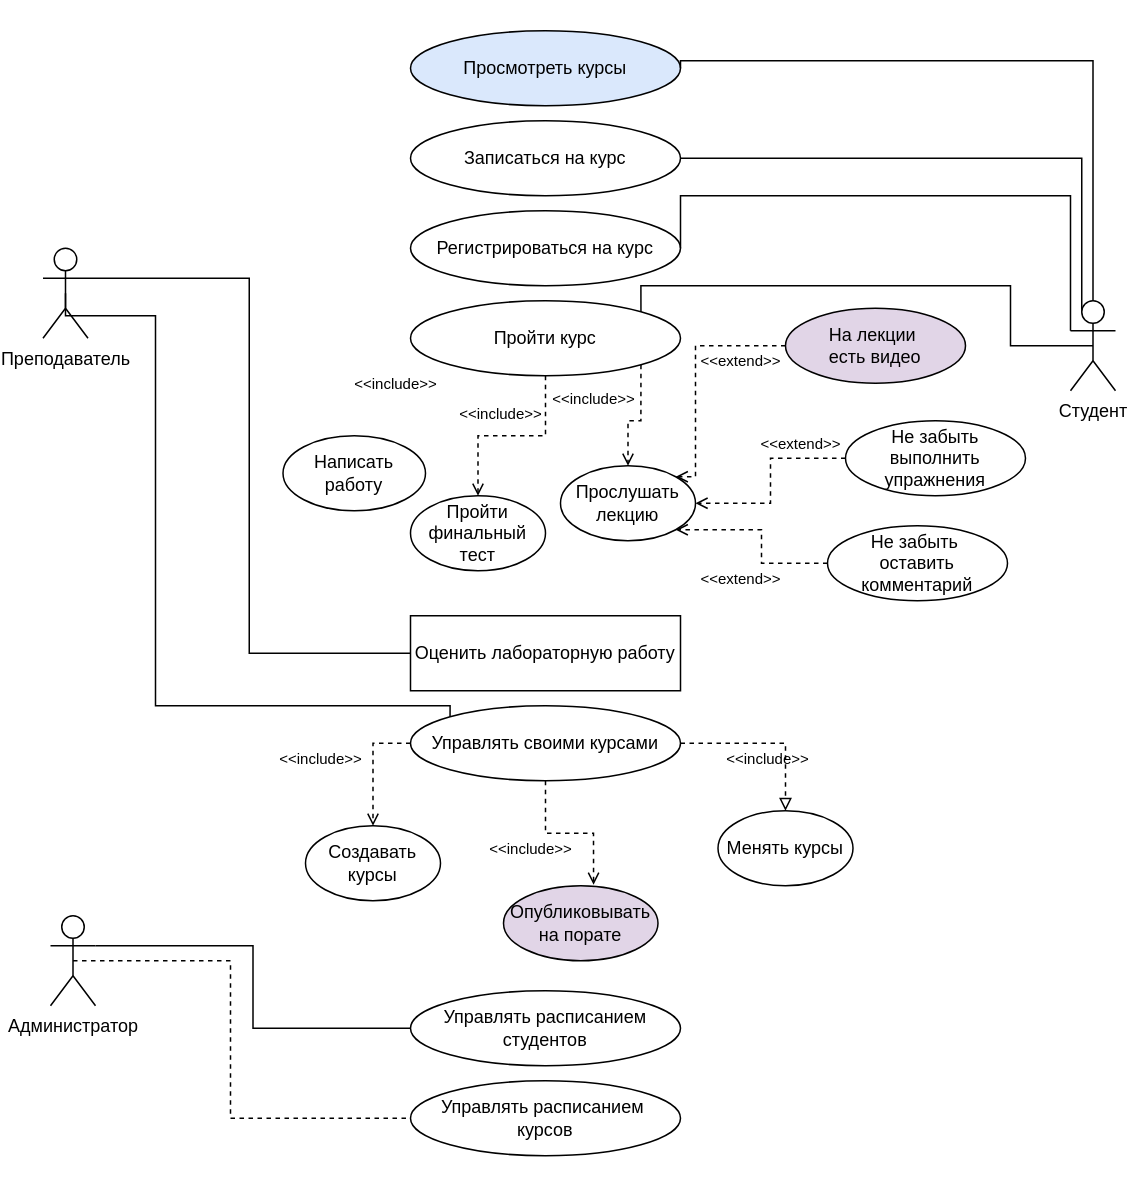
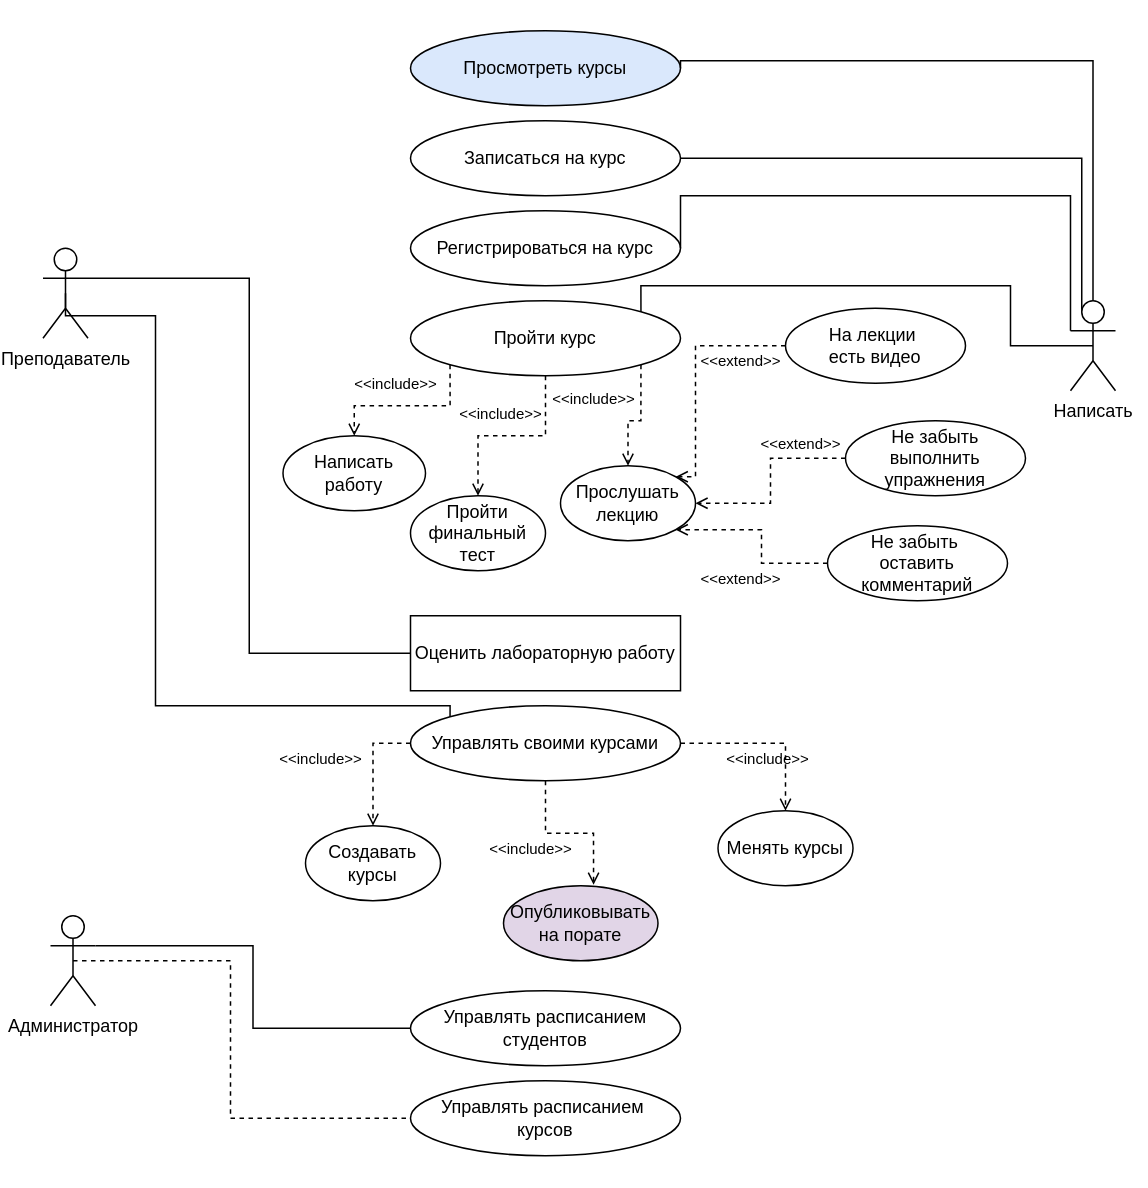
(875, 346) -> (875, 346)
none -> (409, 406)
(1094, 412) -> (1094, 412)
(785, 797) -> (785, 801)
